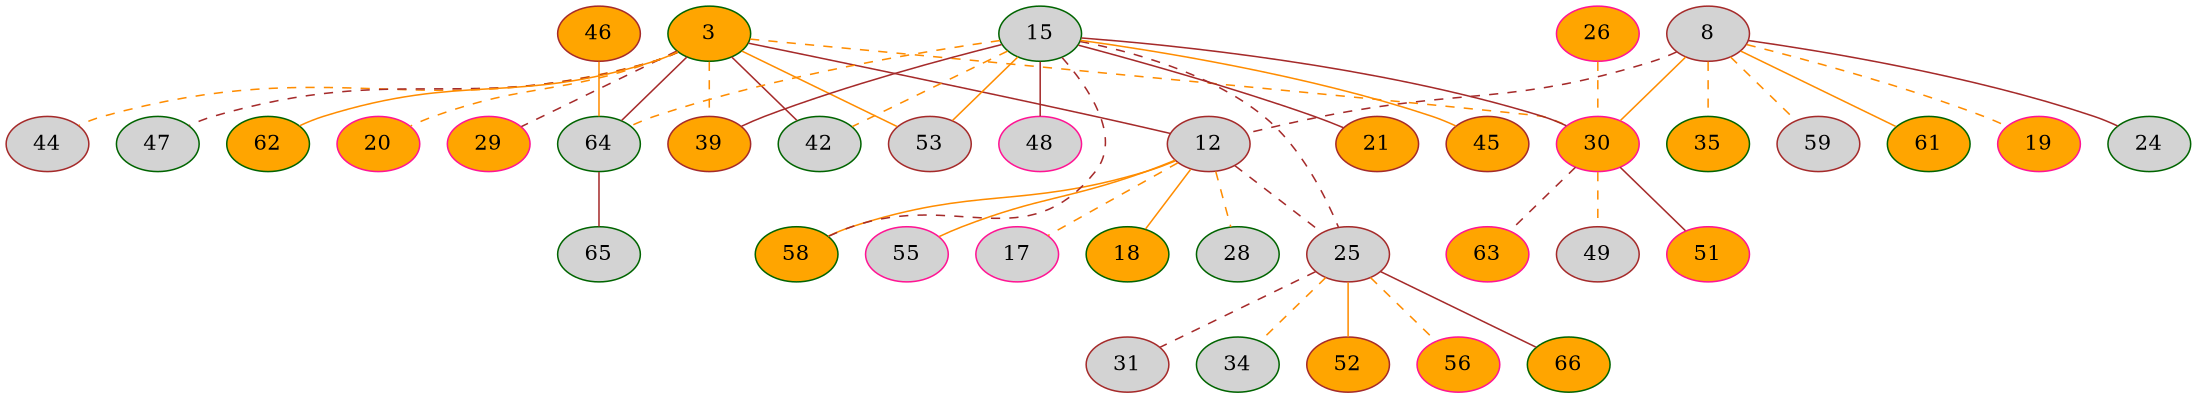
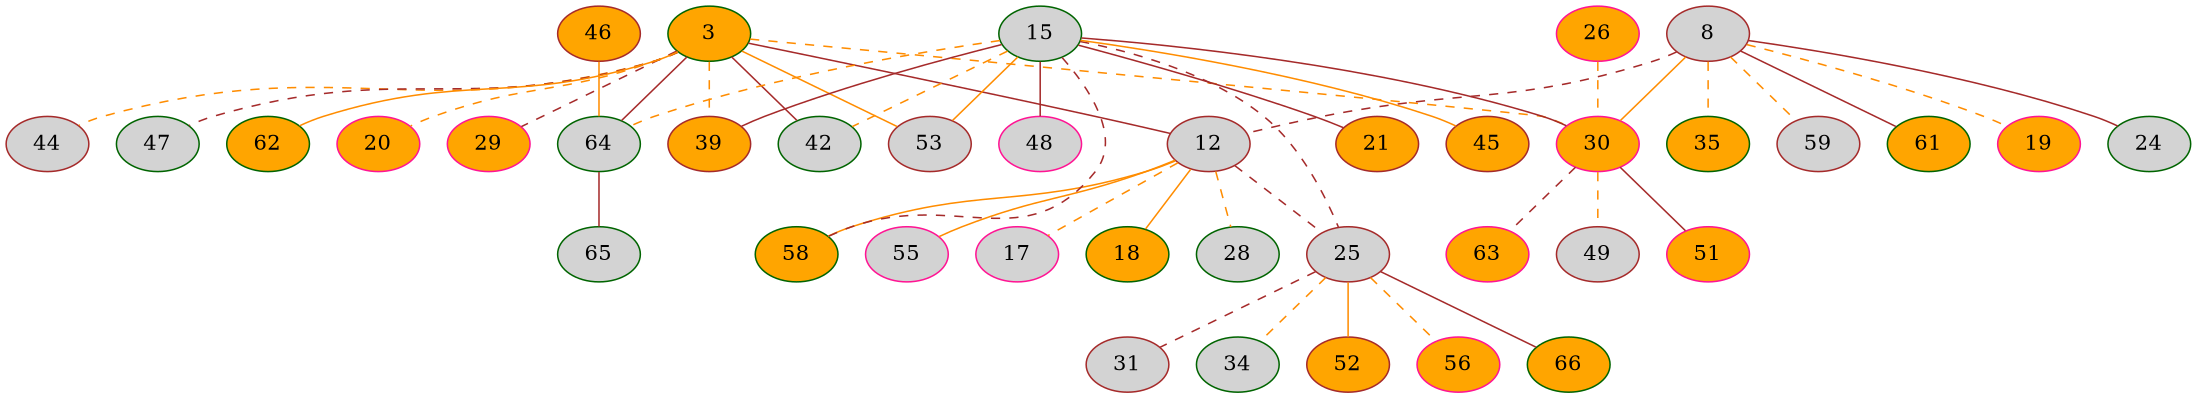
(1818, 89) -> (1818, 89)
